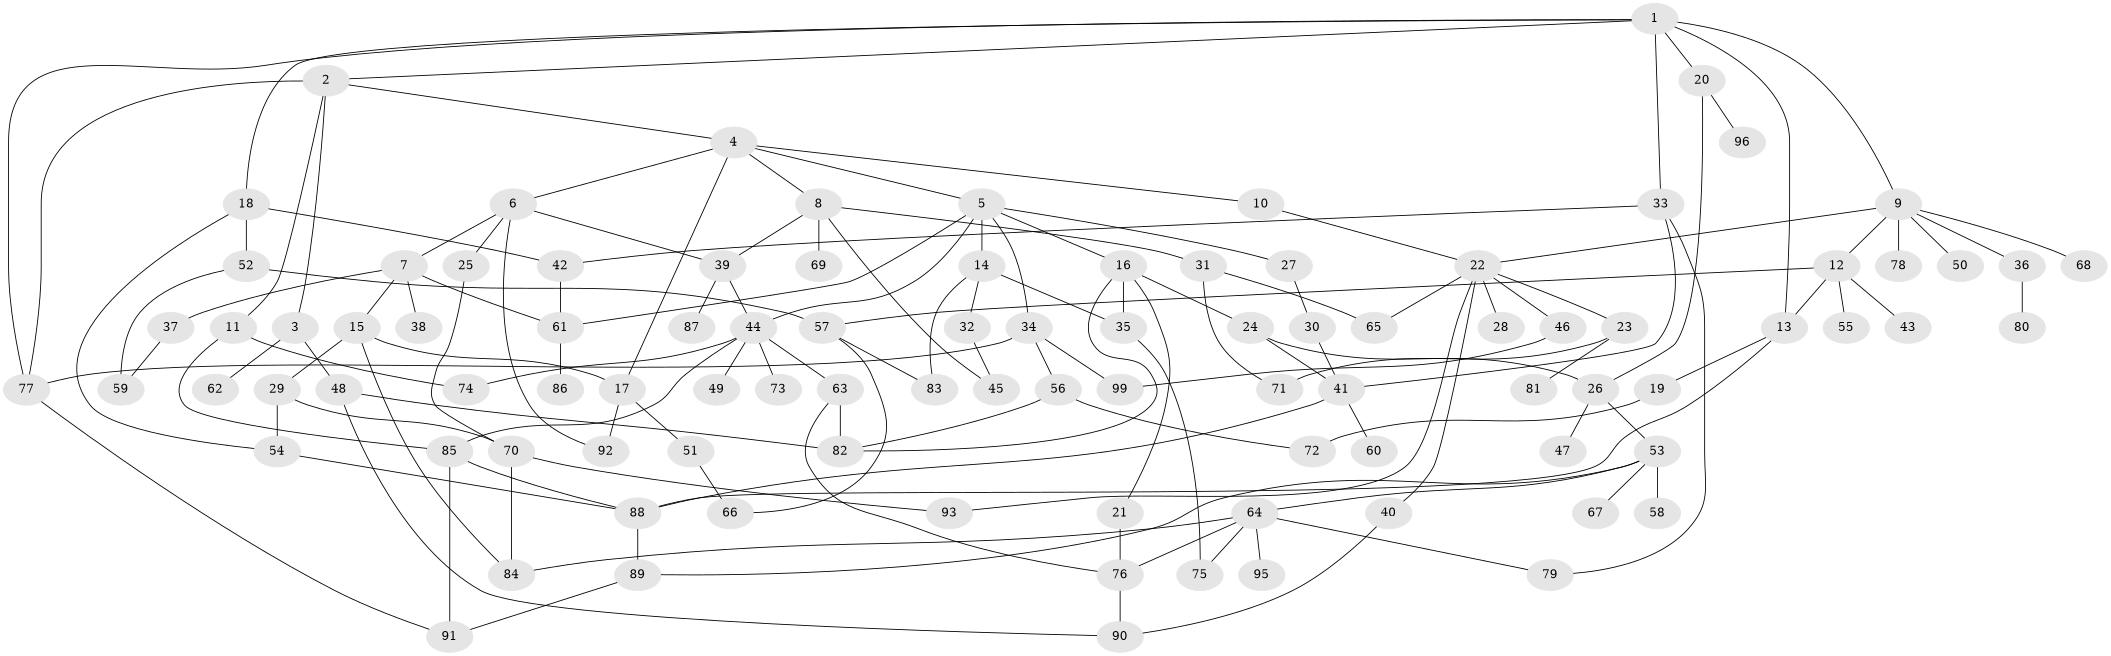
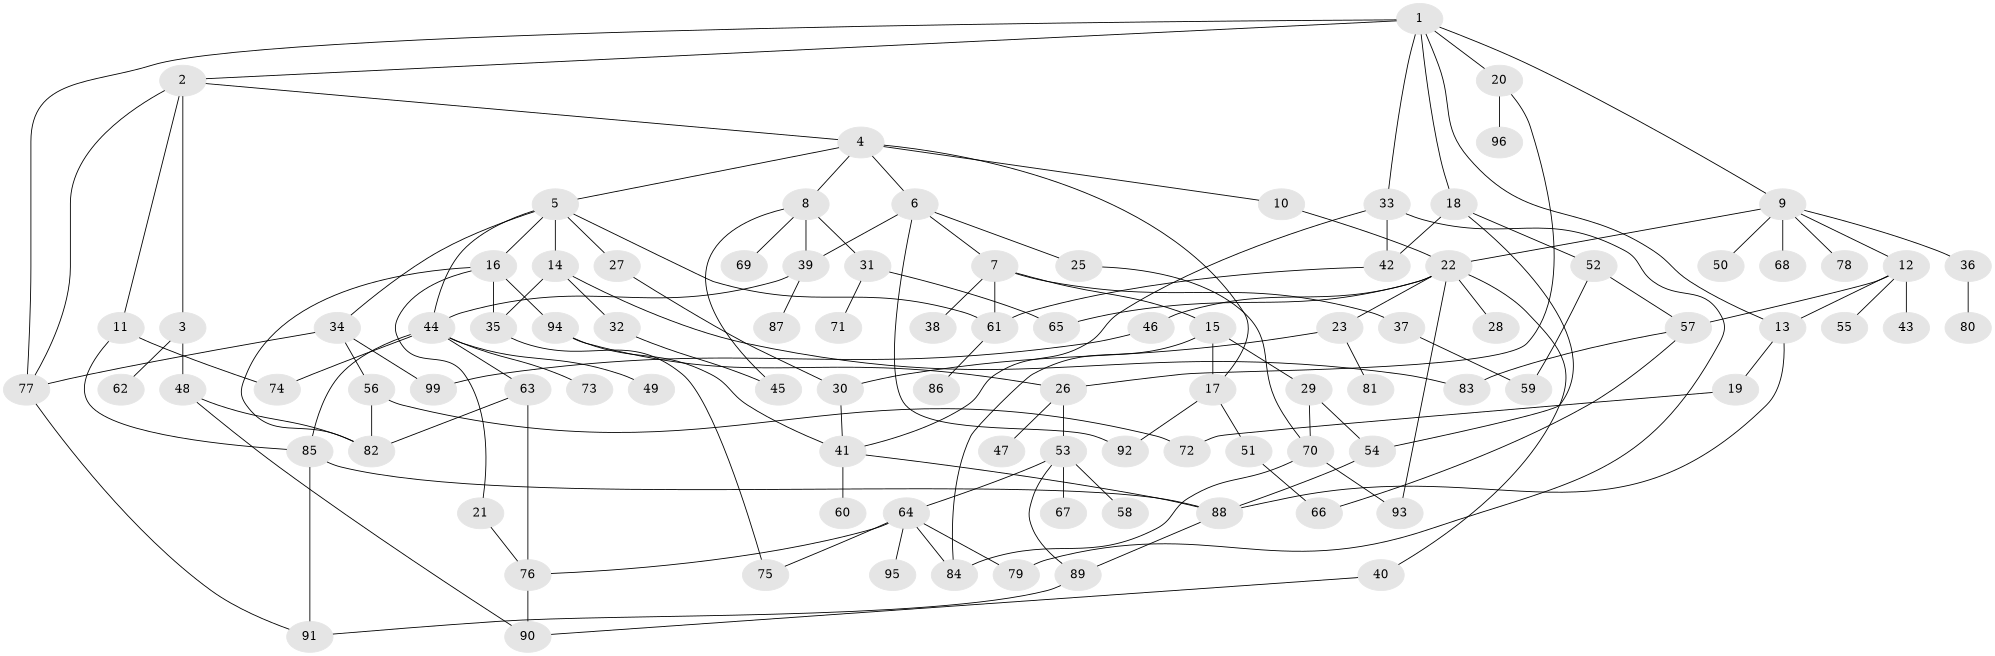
(1251, 328) -> (555, 328)
(1515, 358) -> (1181, 350)
